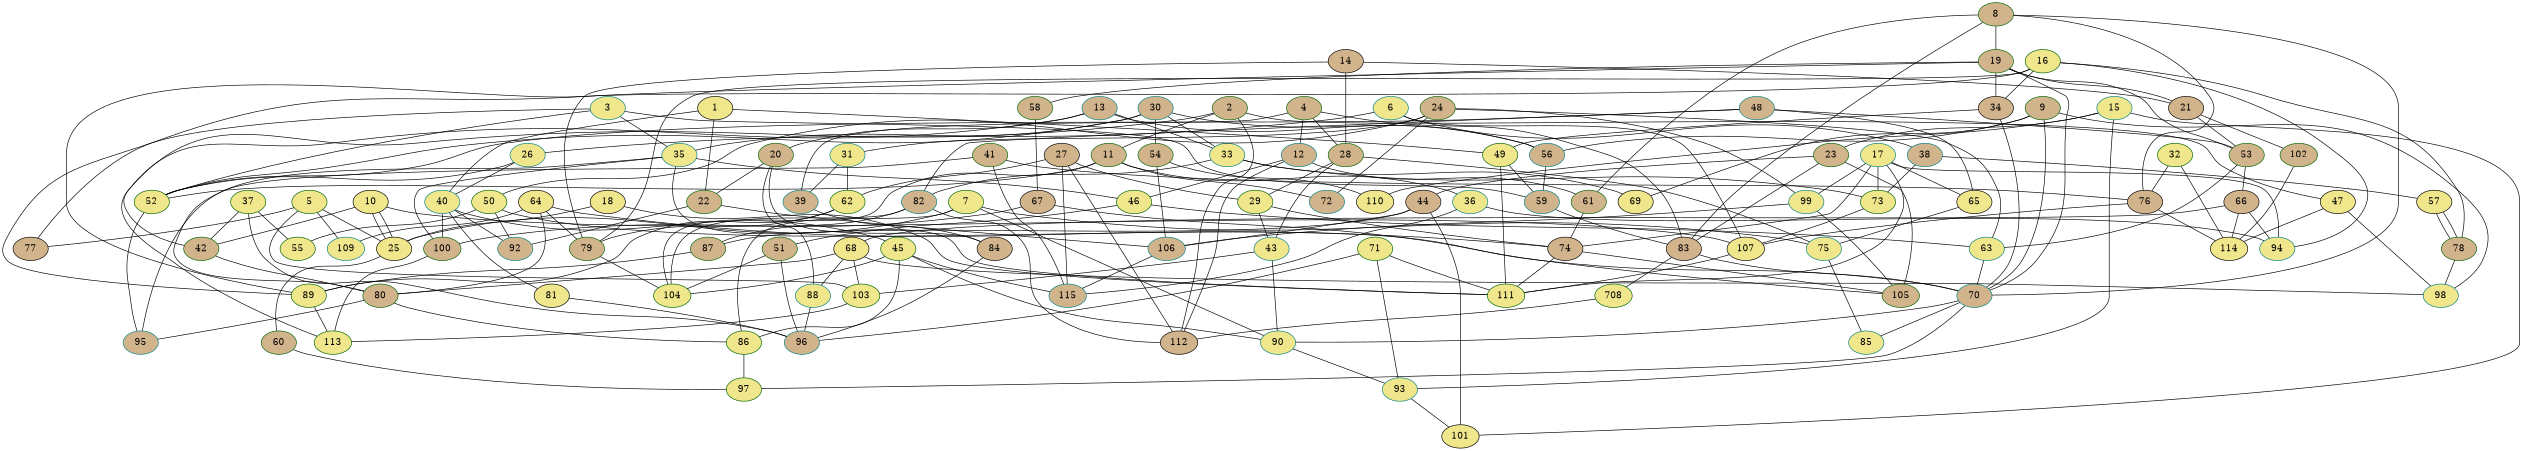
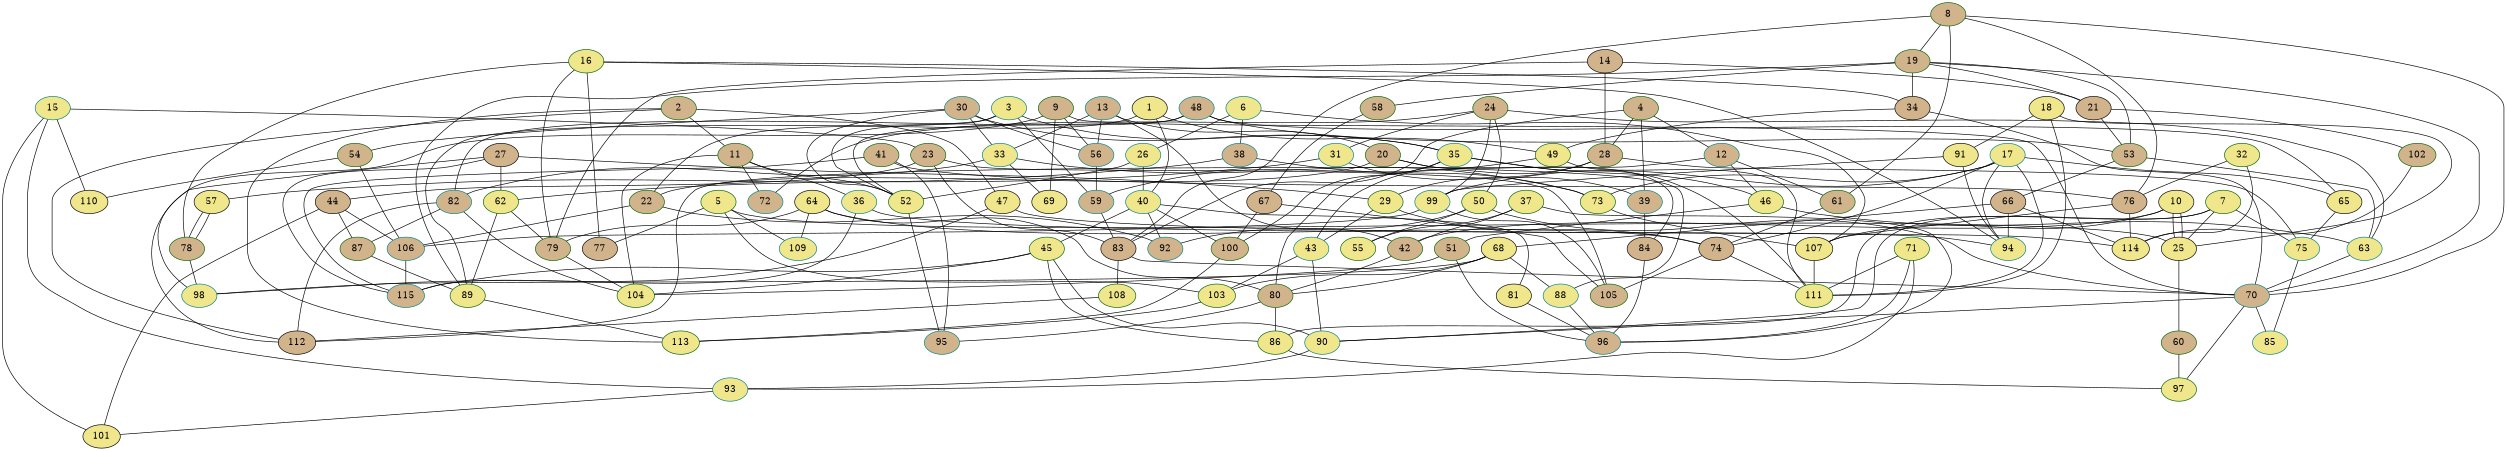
none -> (1961, 155)
(1613, 296) -> (1117, 296)
